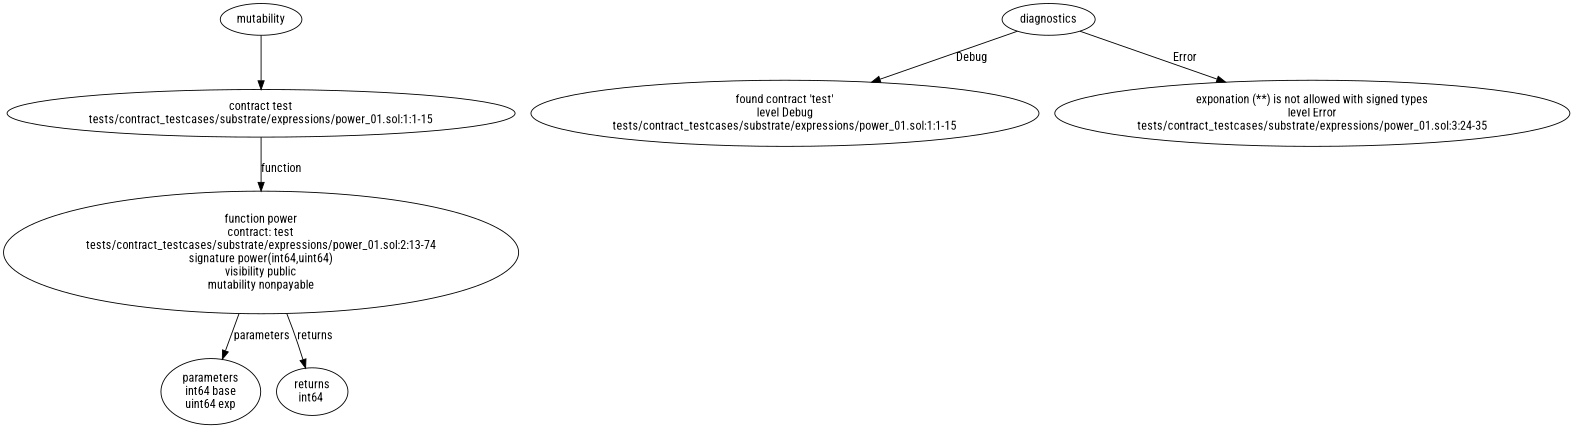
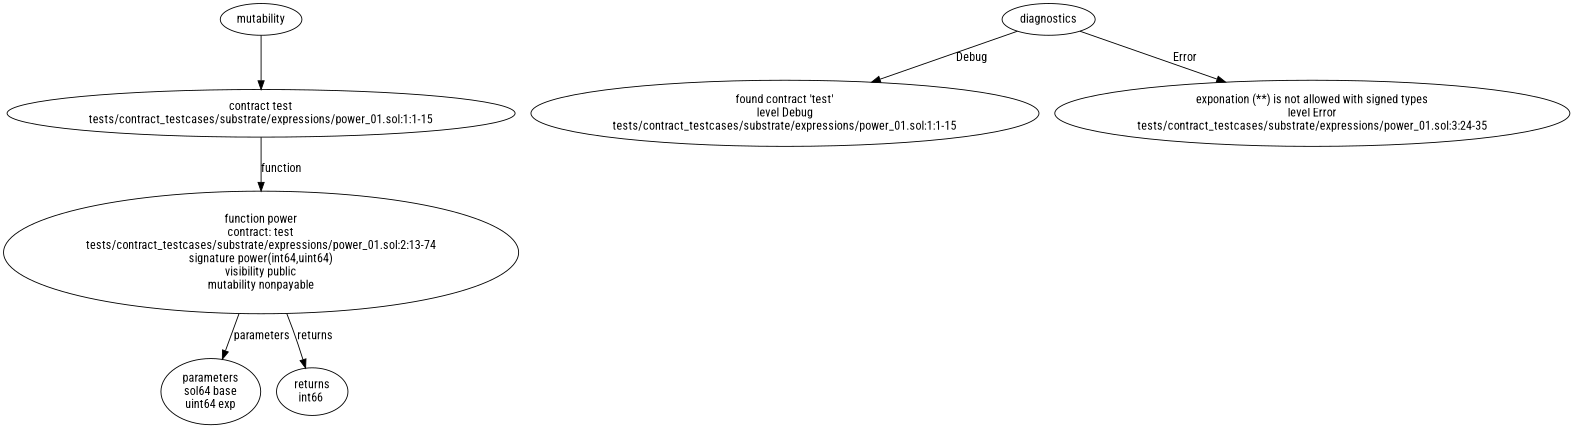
(211, 392) -> (211, 392)
(312, 392) -> (312, 392)
